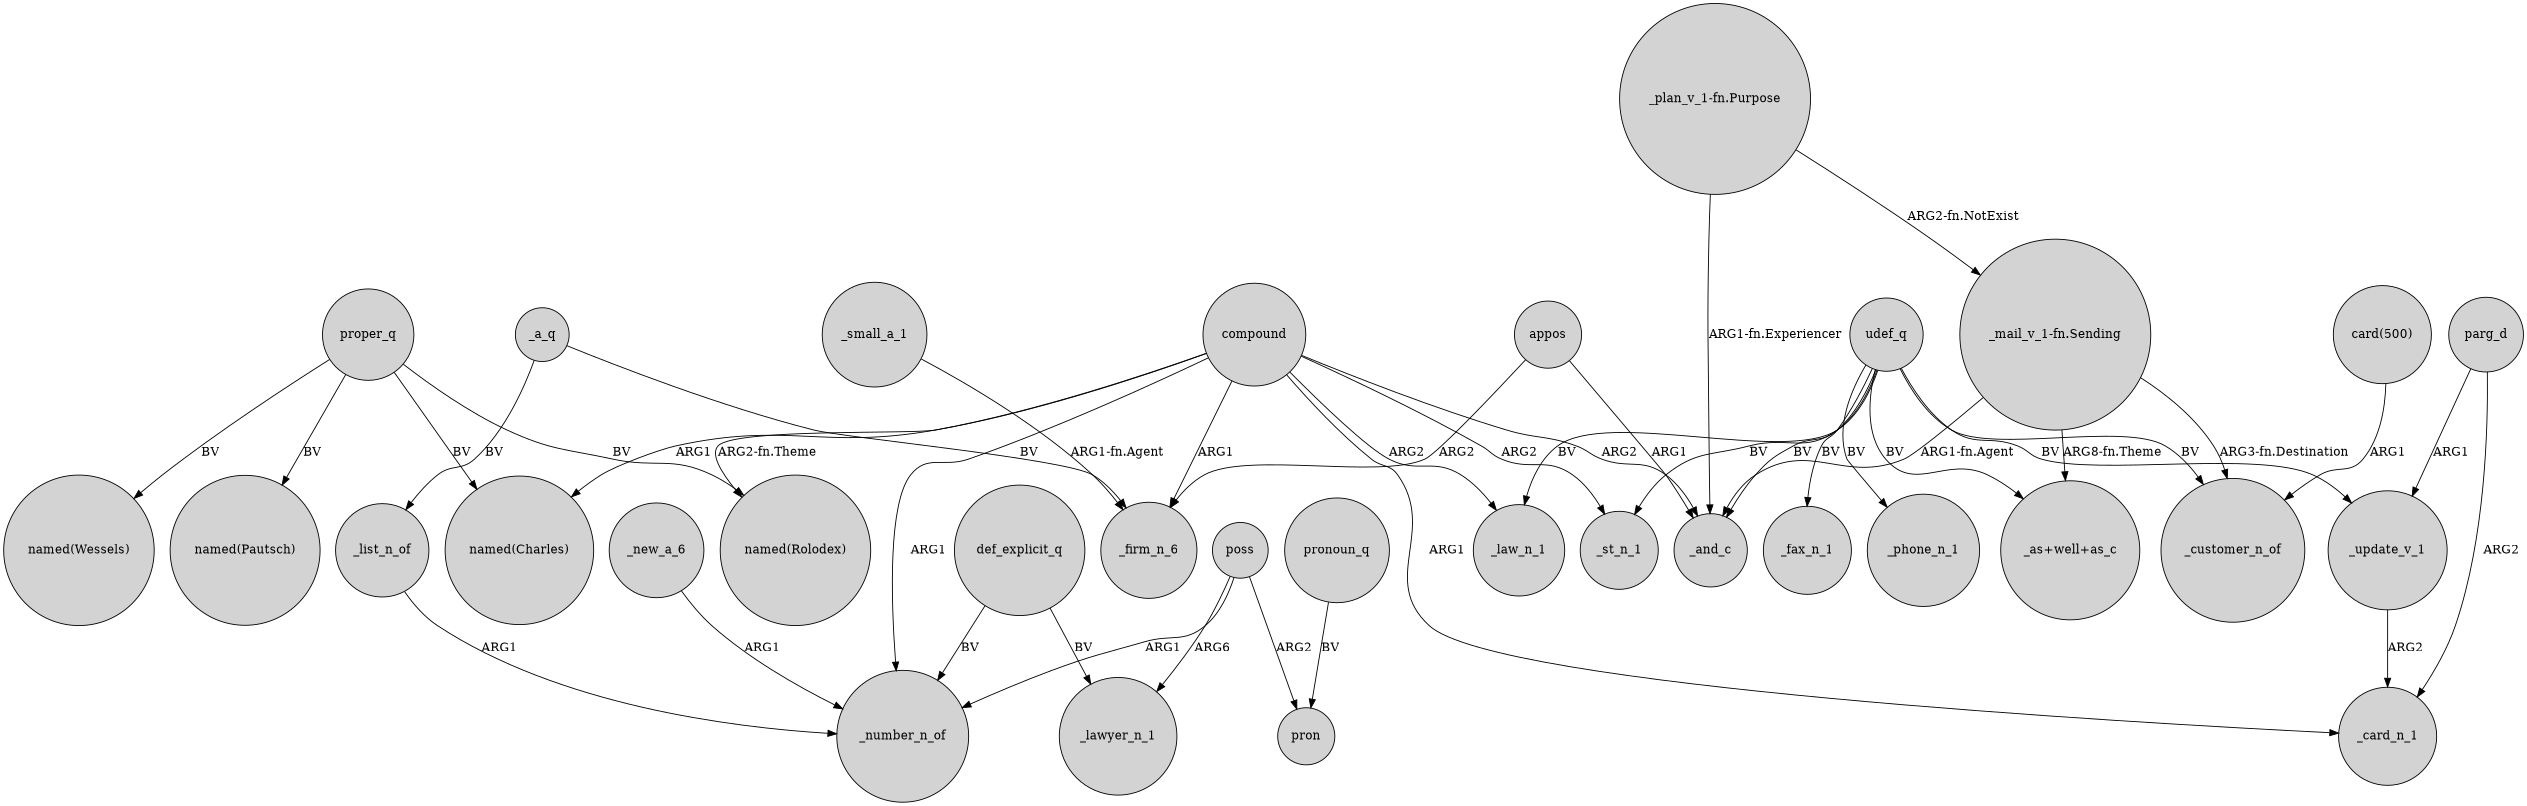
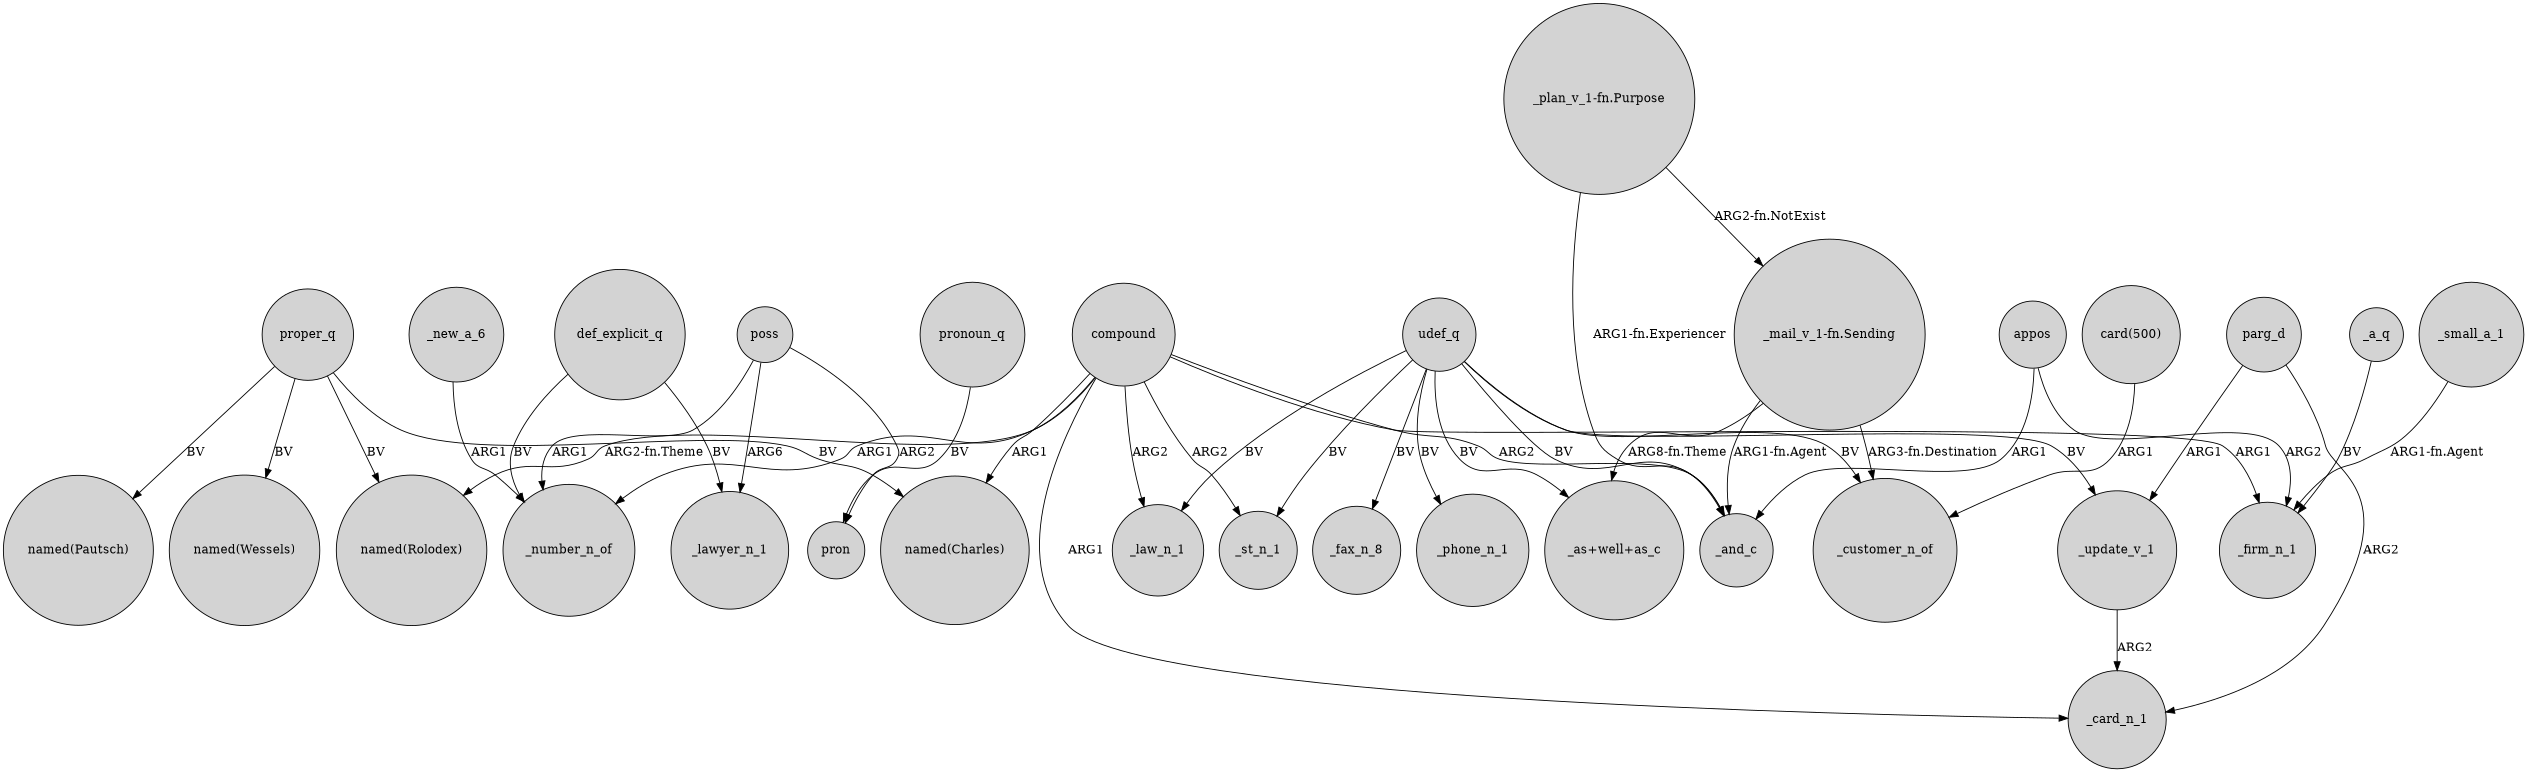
(382, 550) -> none
(1149, 550) -> (2267, 550)
(1807, 550) -> (1357, 550)
